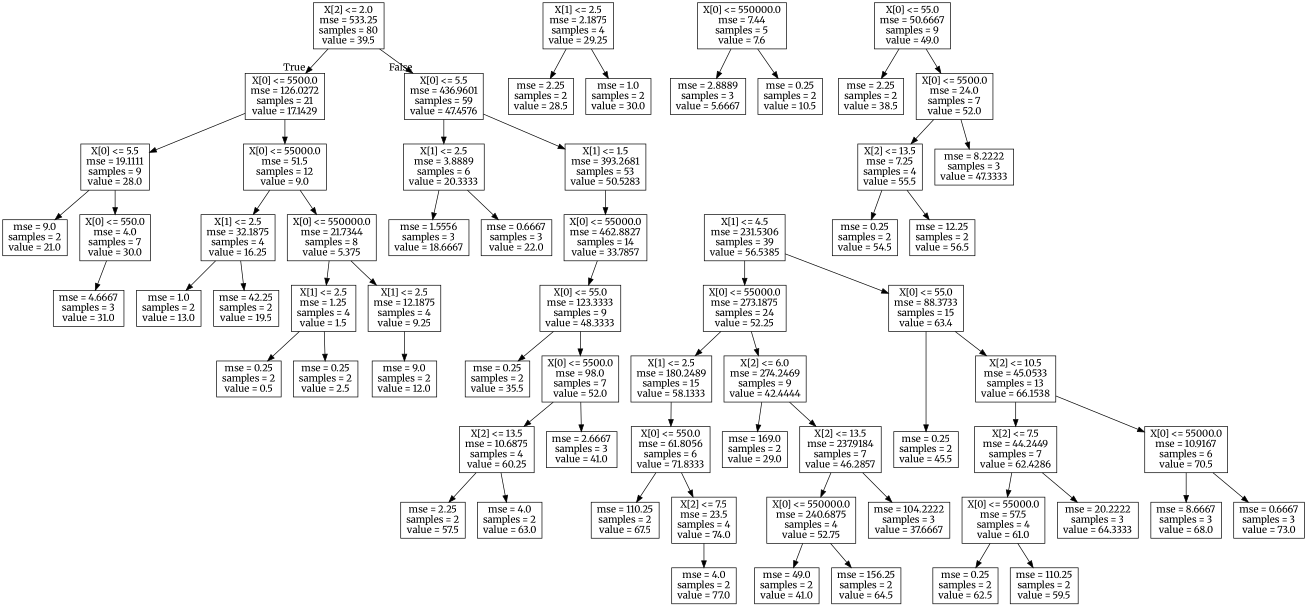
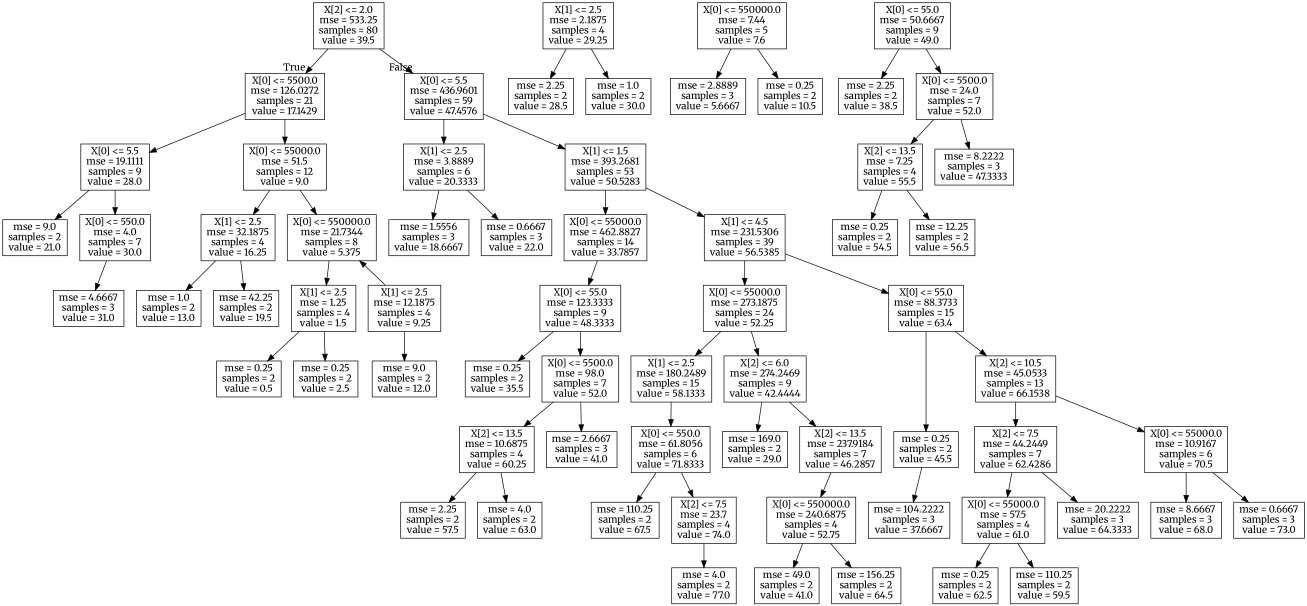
none -> (672, 201)
(361, 271) -> (375, 275)
(875, 485) -> (918, 482)
(704, 520) -> (704, 520)
